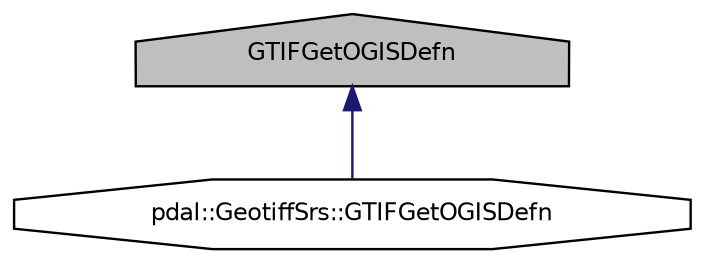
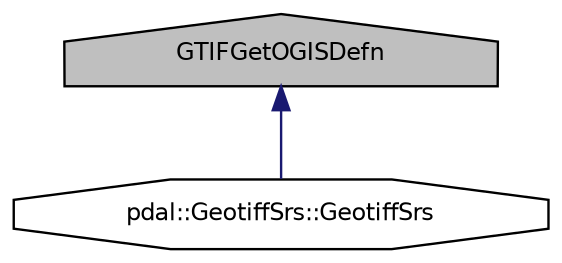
(352, 214) -> (281, 214)
